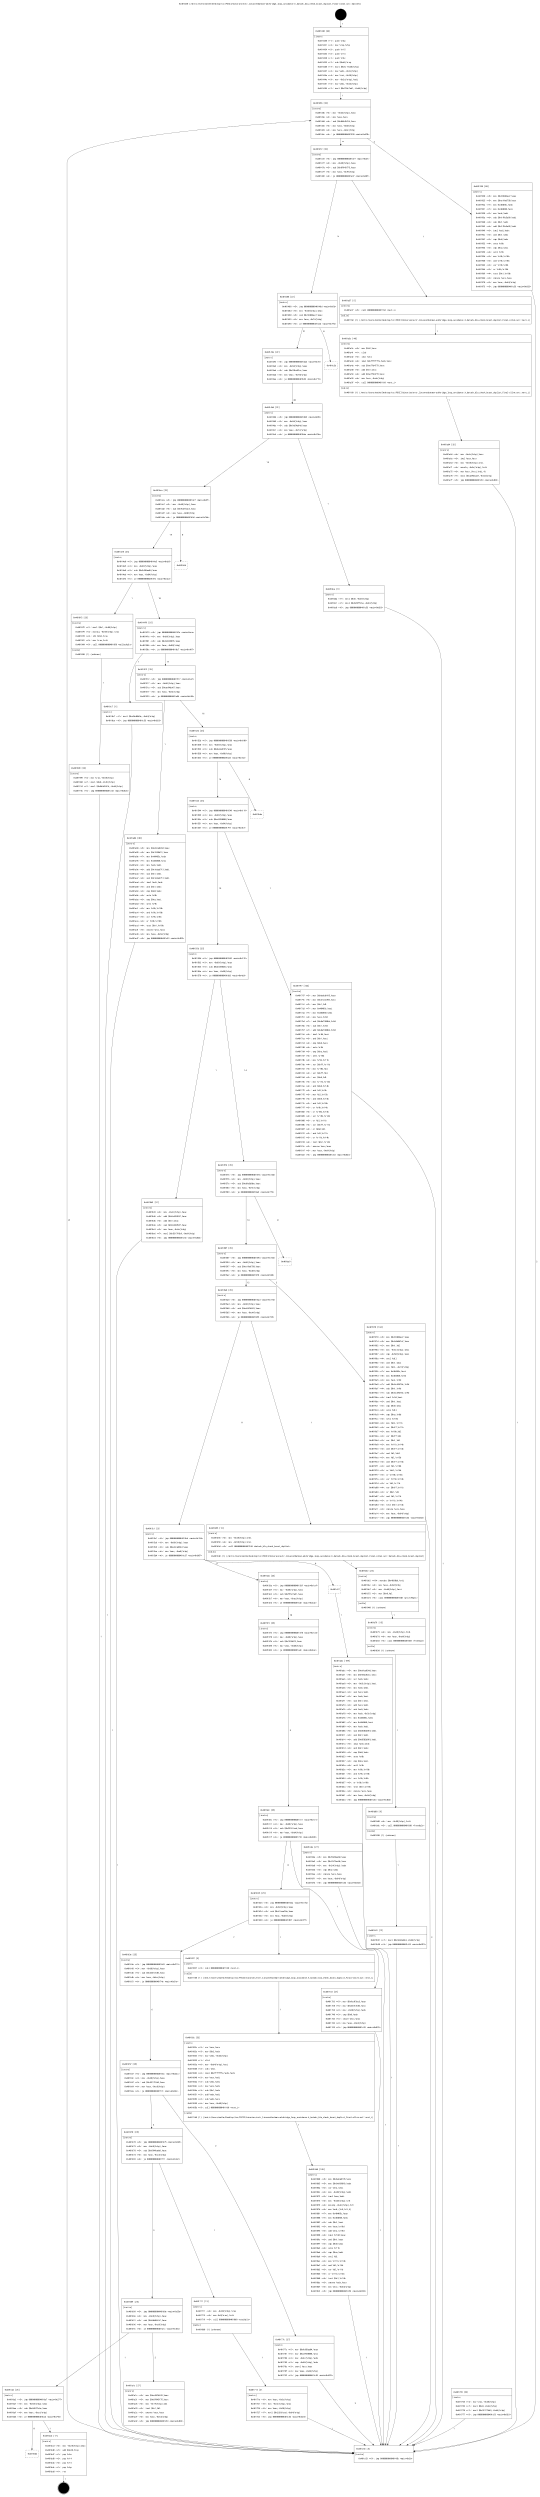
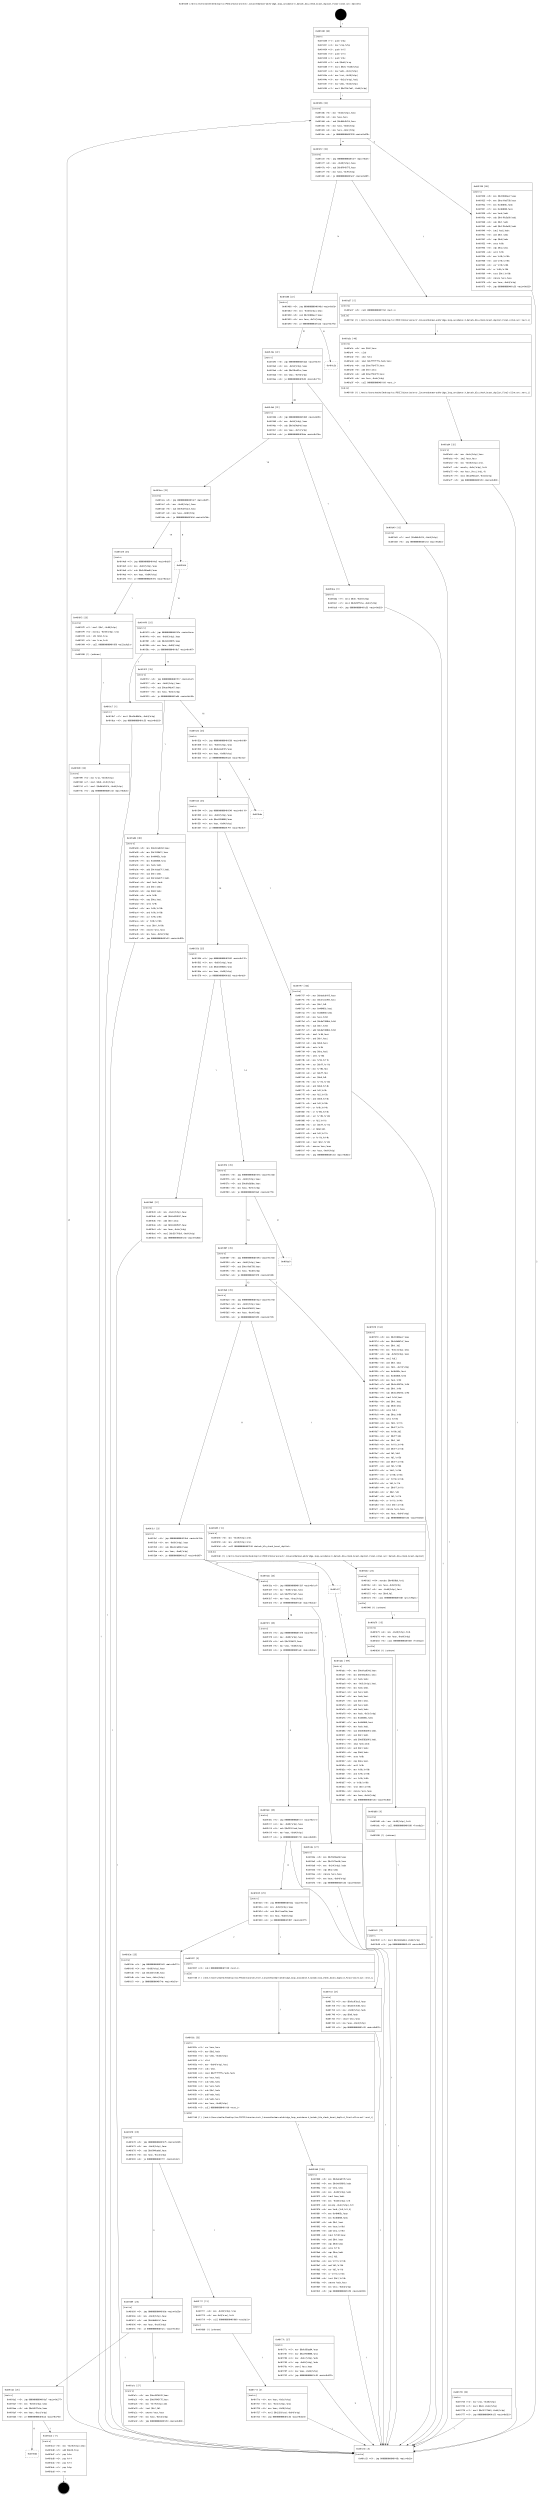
none -> (414, 535)
(154, 600) -> (175, 594)
none -> (327, 1723)
(150, 2078) -> none
